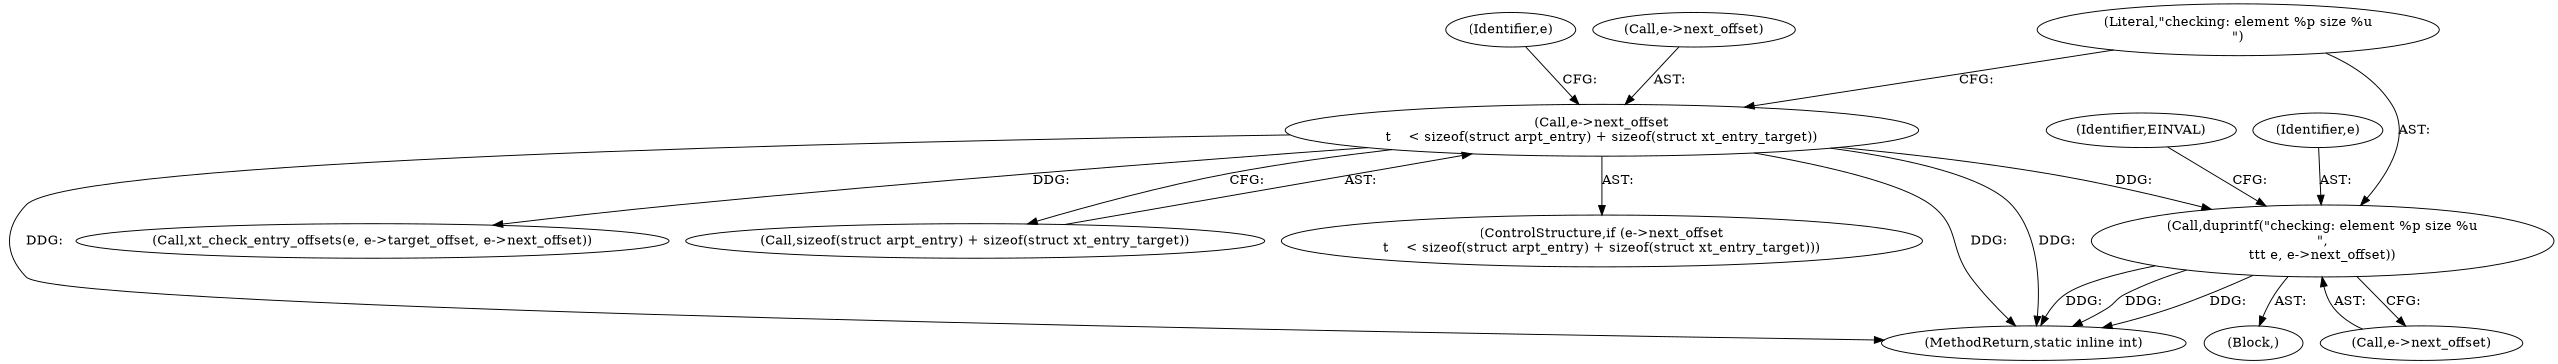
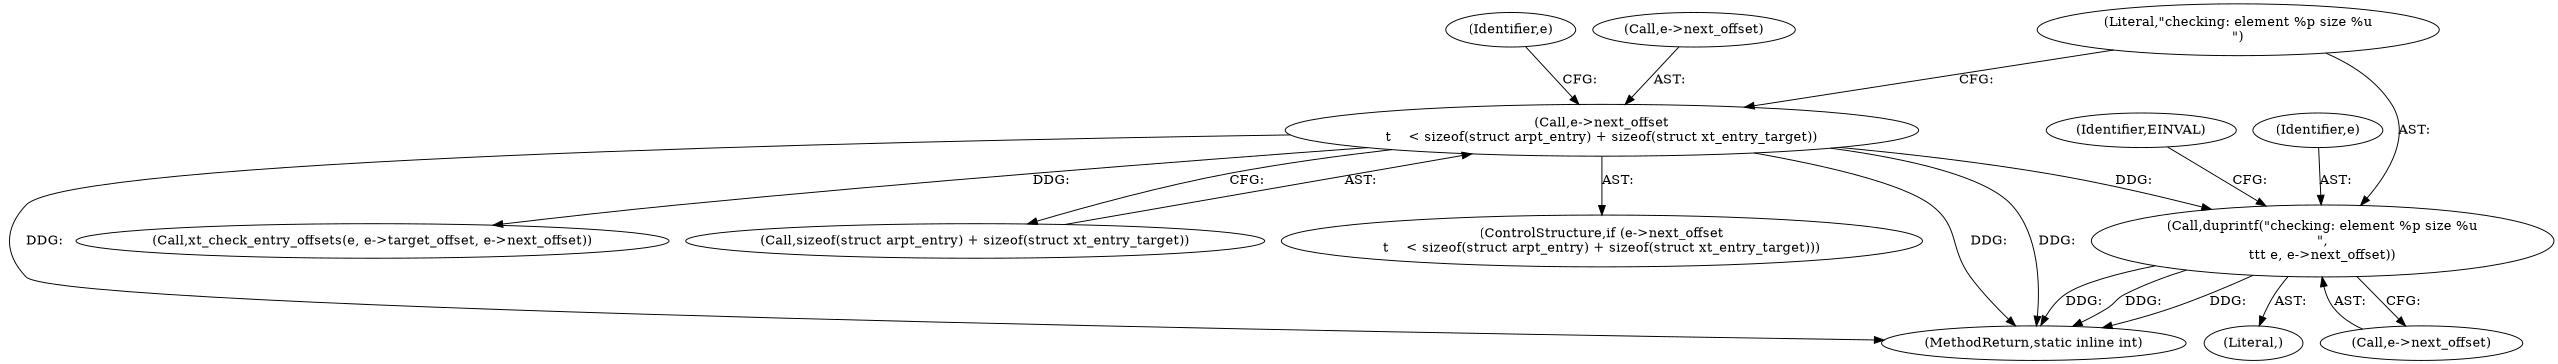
(2254, 343) -> (2254, 343)
